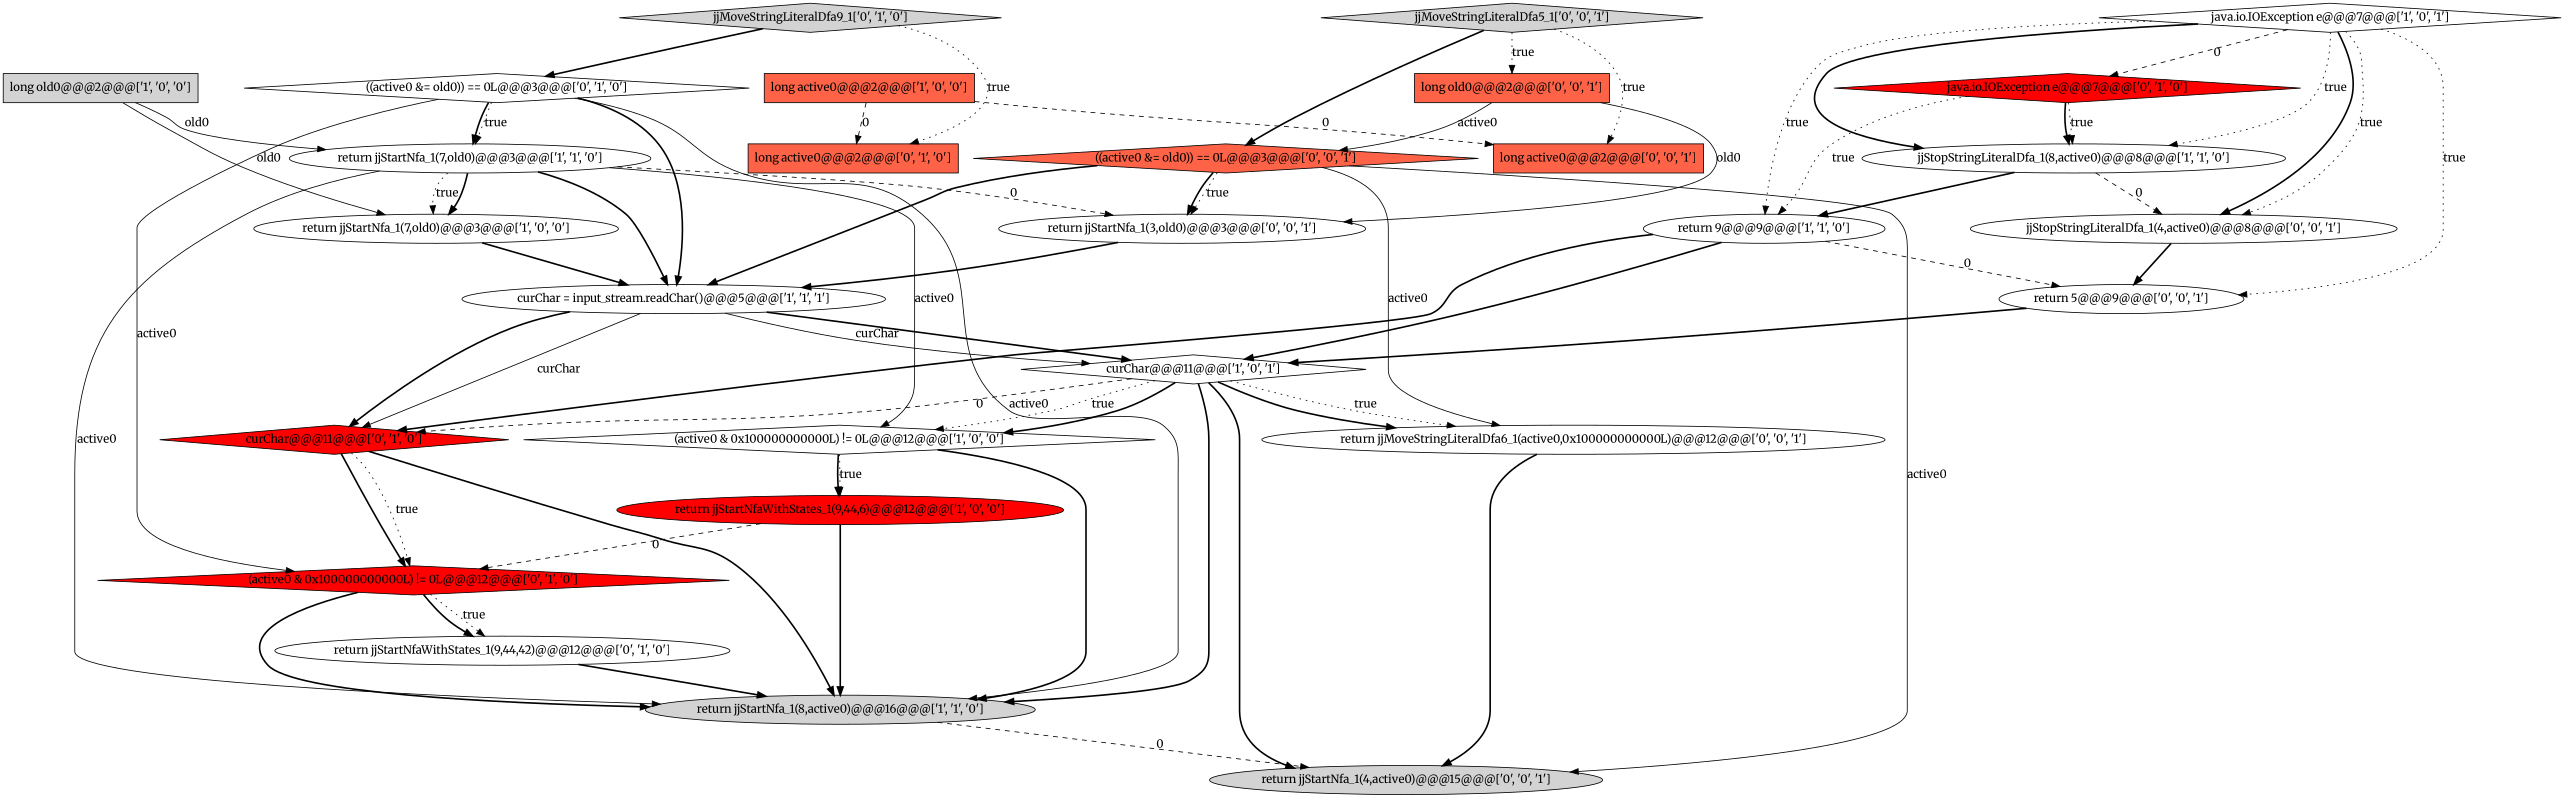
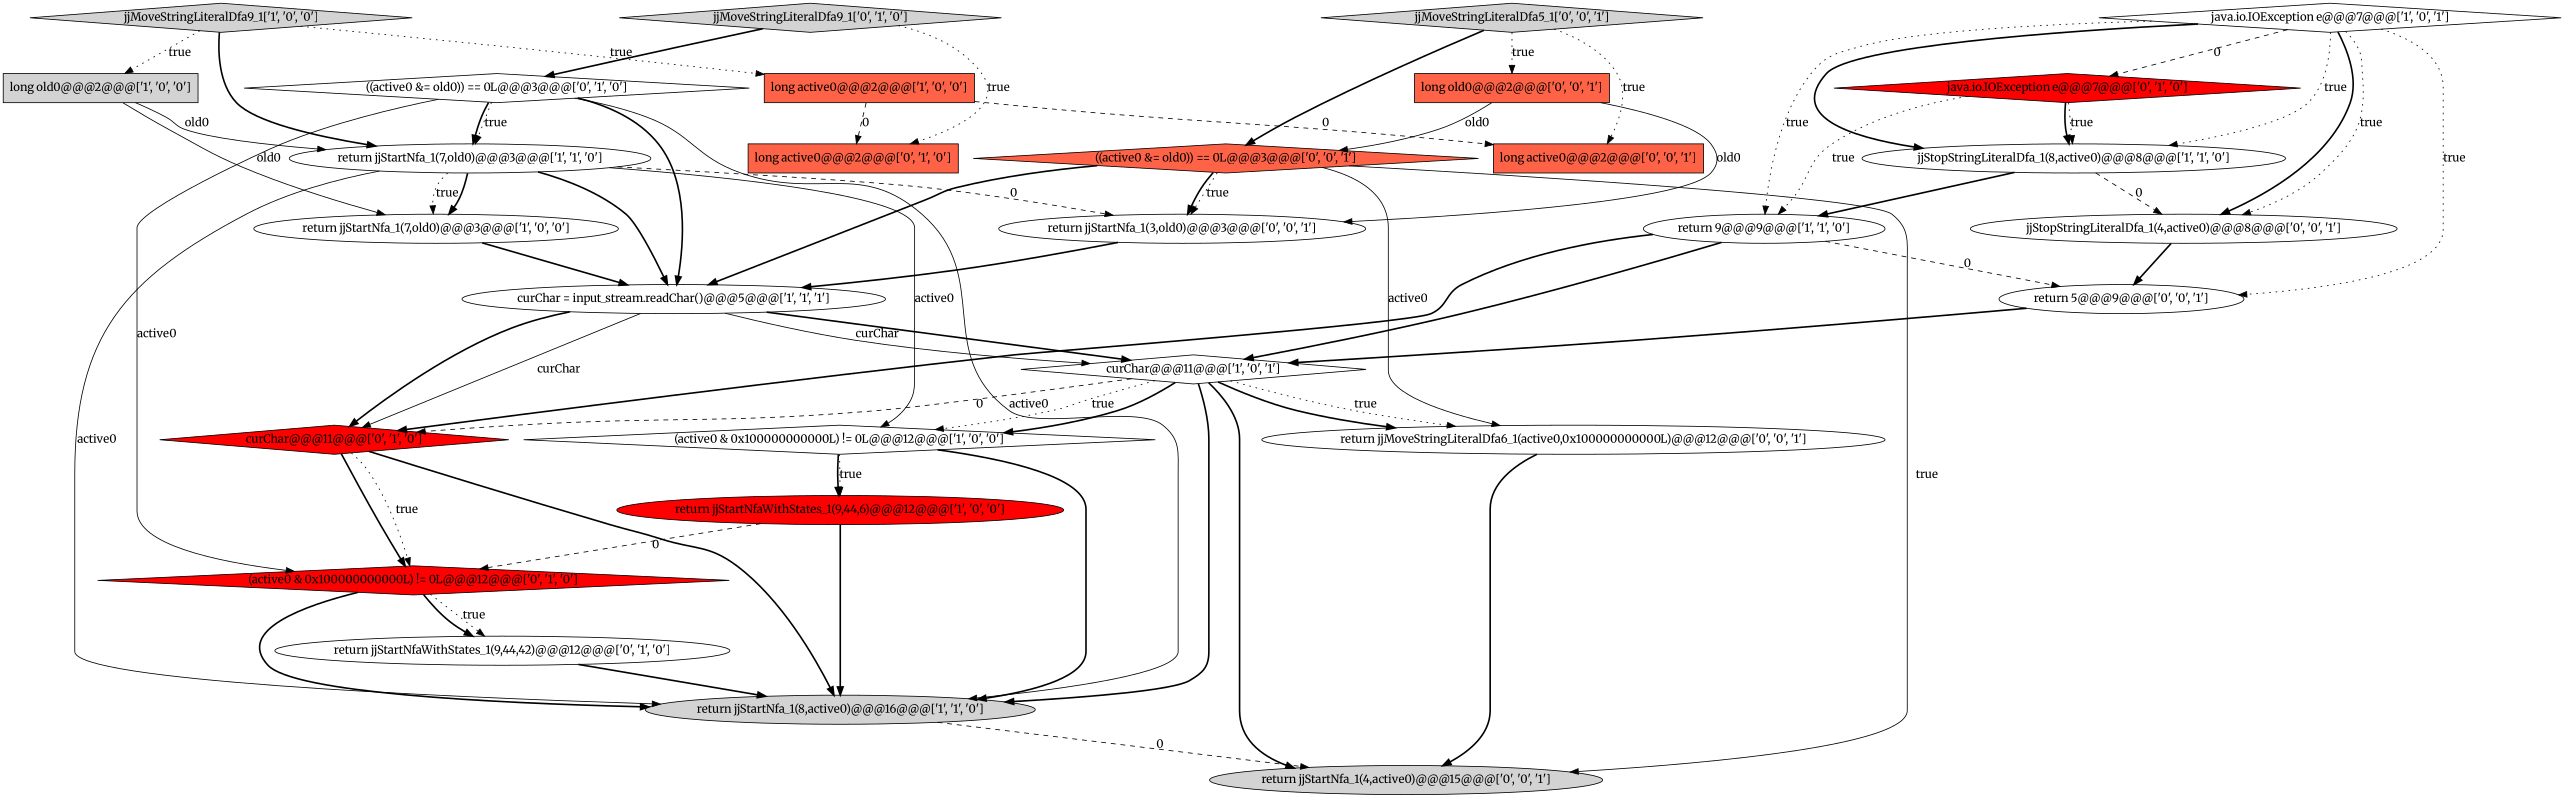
none -> (221, 18)
(1478, 123) -> (1478, 123)
(1927, 475) -> (1927, 475)
